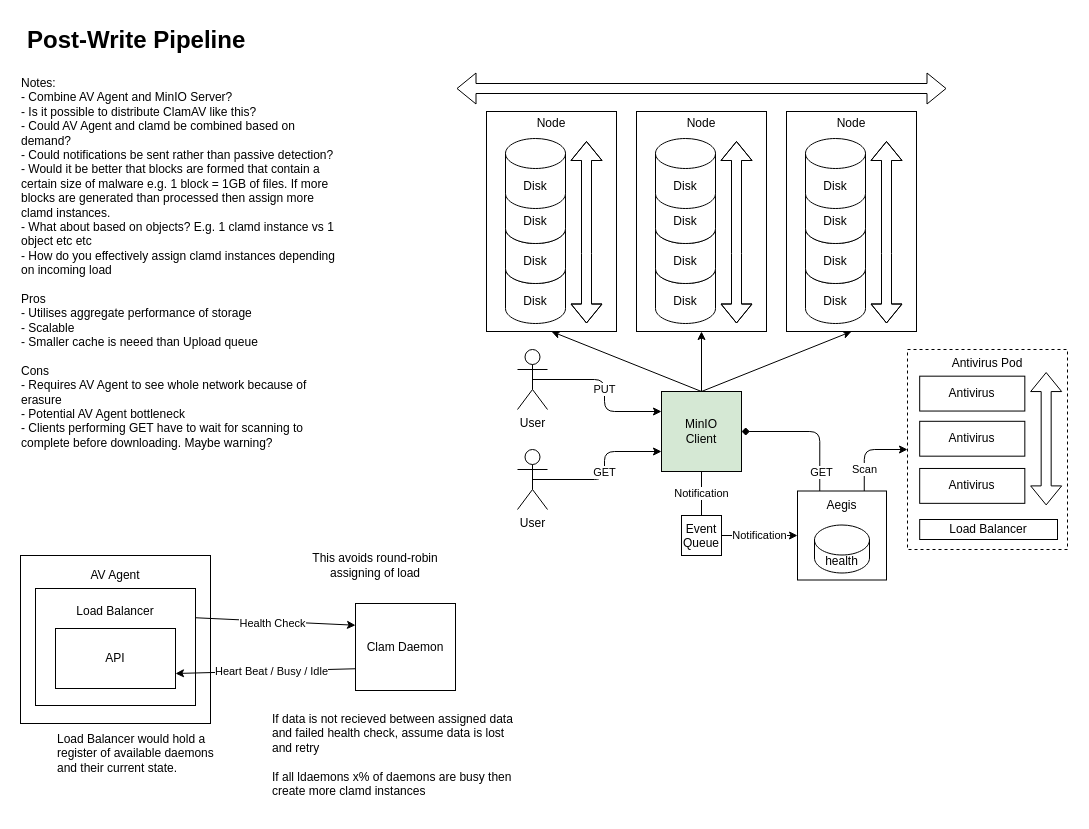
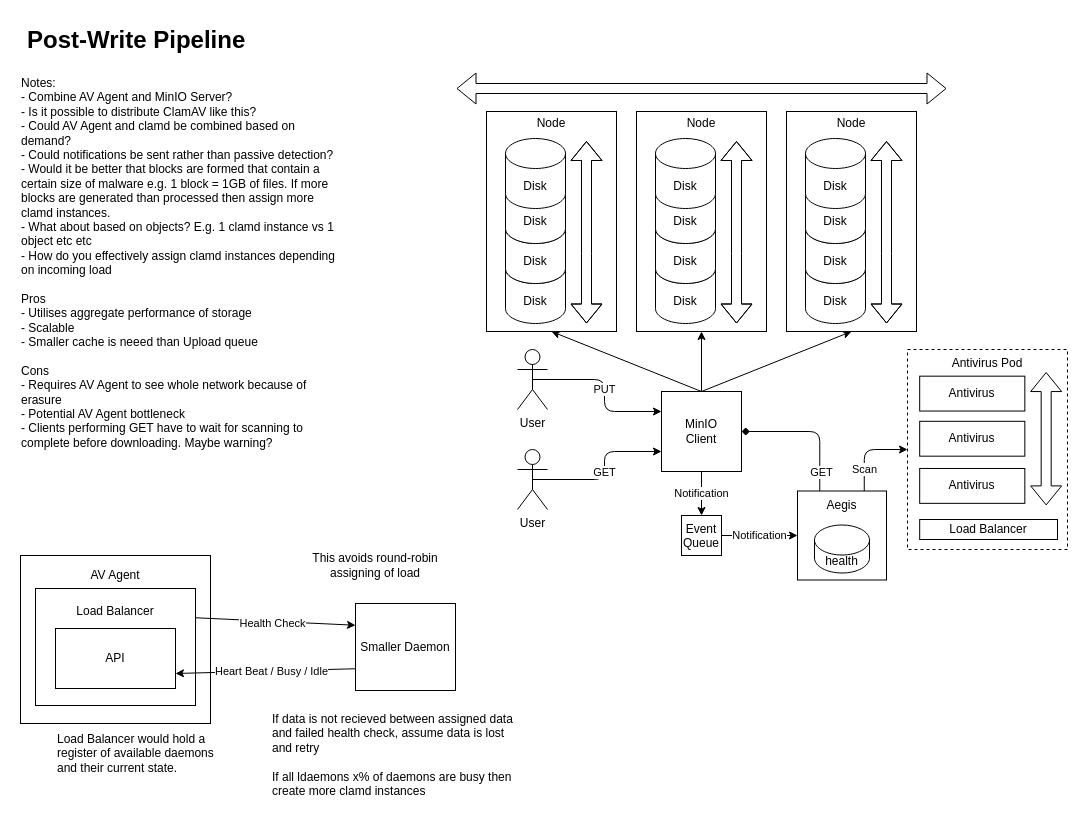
(702, 432) -> (702, 432)
(702, 510) -> (702, 507)
(406, 648) -> (406, 648)
